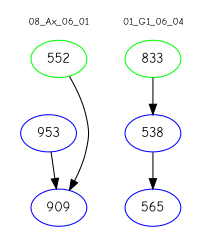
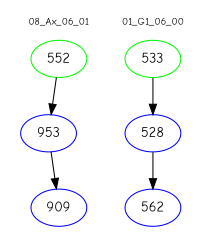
(153, 22) -> (153, 22)
(153, 59) -> (153, 59)
(88, 128) -> (55, 91)
(153, 133) -> (153, 133)
(153, 208) -> (153, 208)
